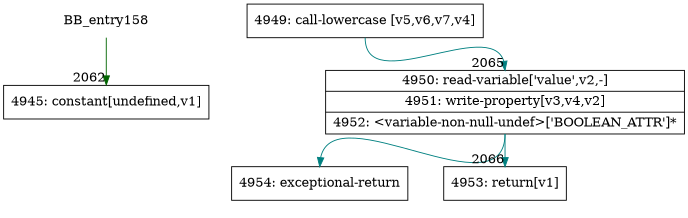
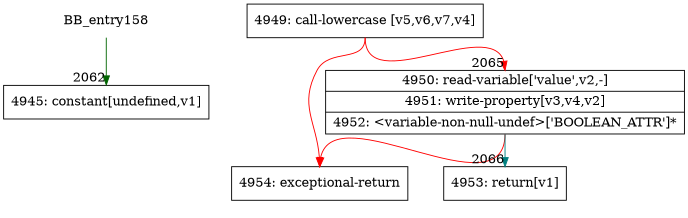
(431, 55) -> (431, 55)
none -> (312, 83)
(417, 152) -> (417, 152)
